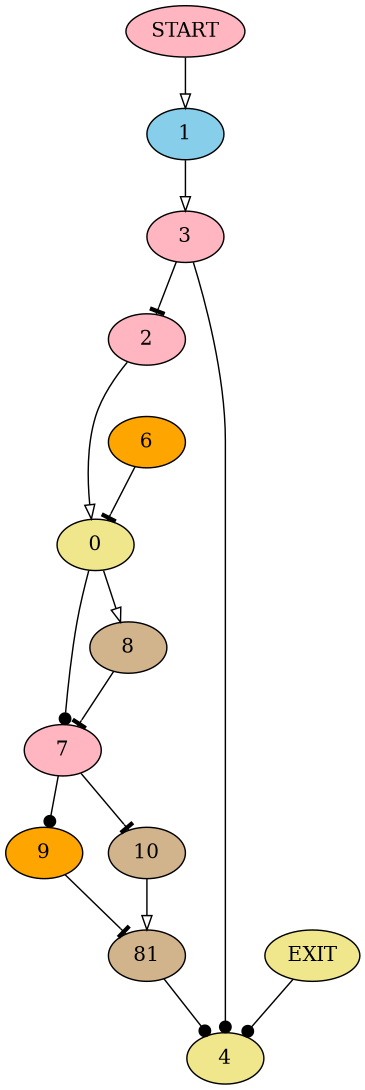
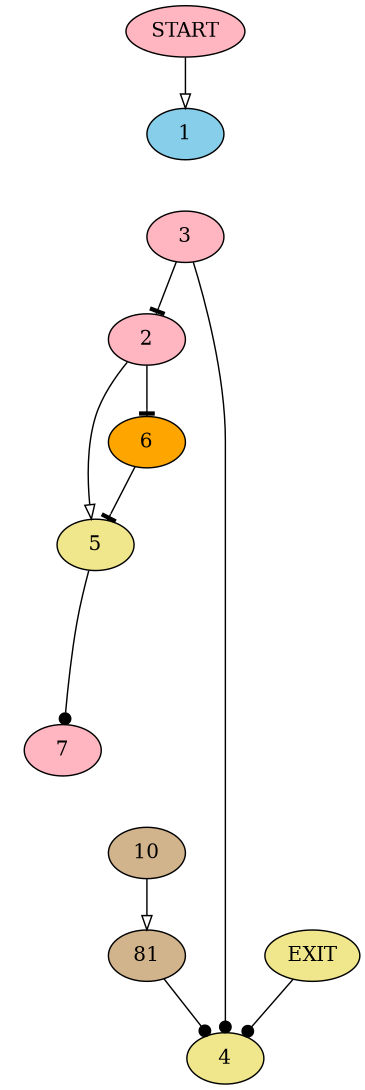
(185, 178) -> none
none -> (147, 387)
(96, 545) -> (96, 545)
(128, 648) -> none
(102, 799) -> none
(44, 853) -> none
